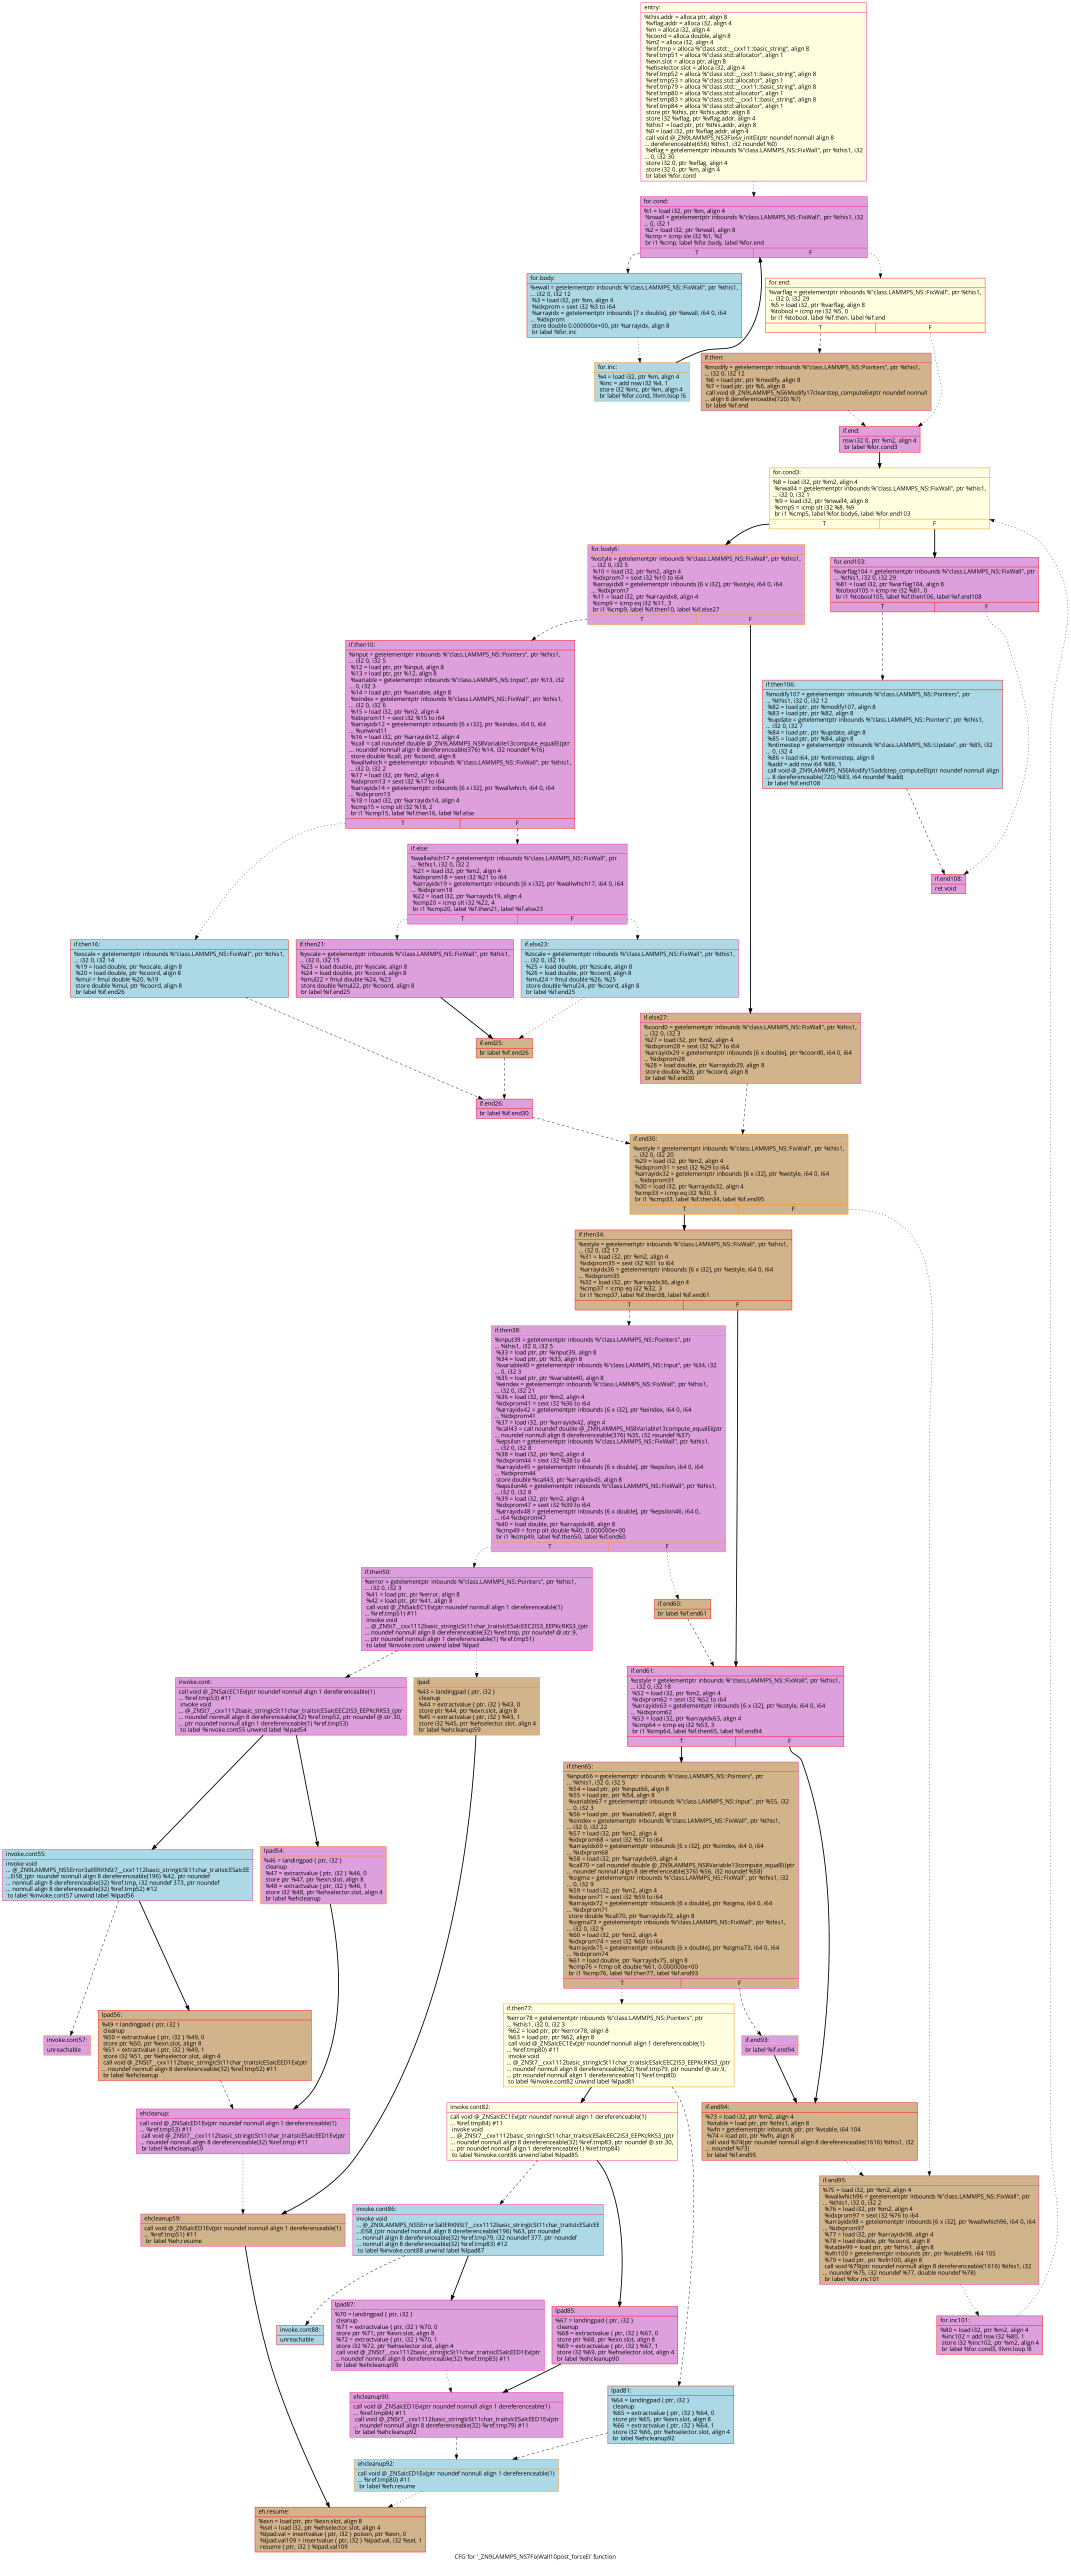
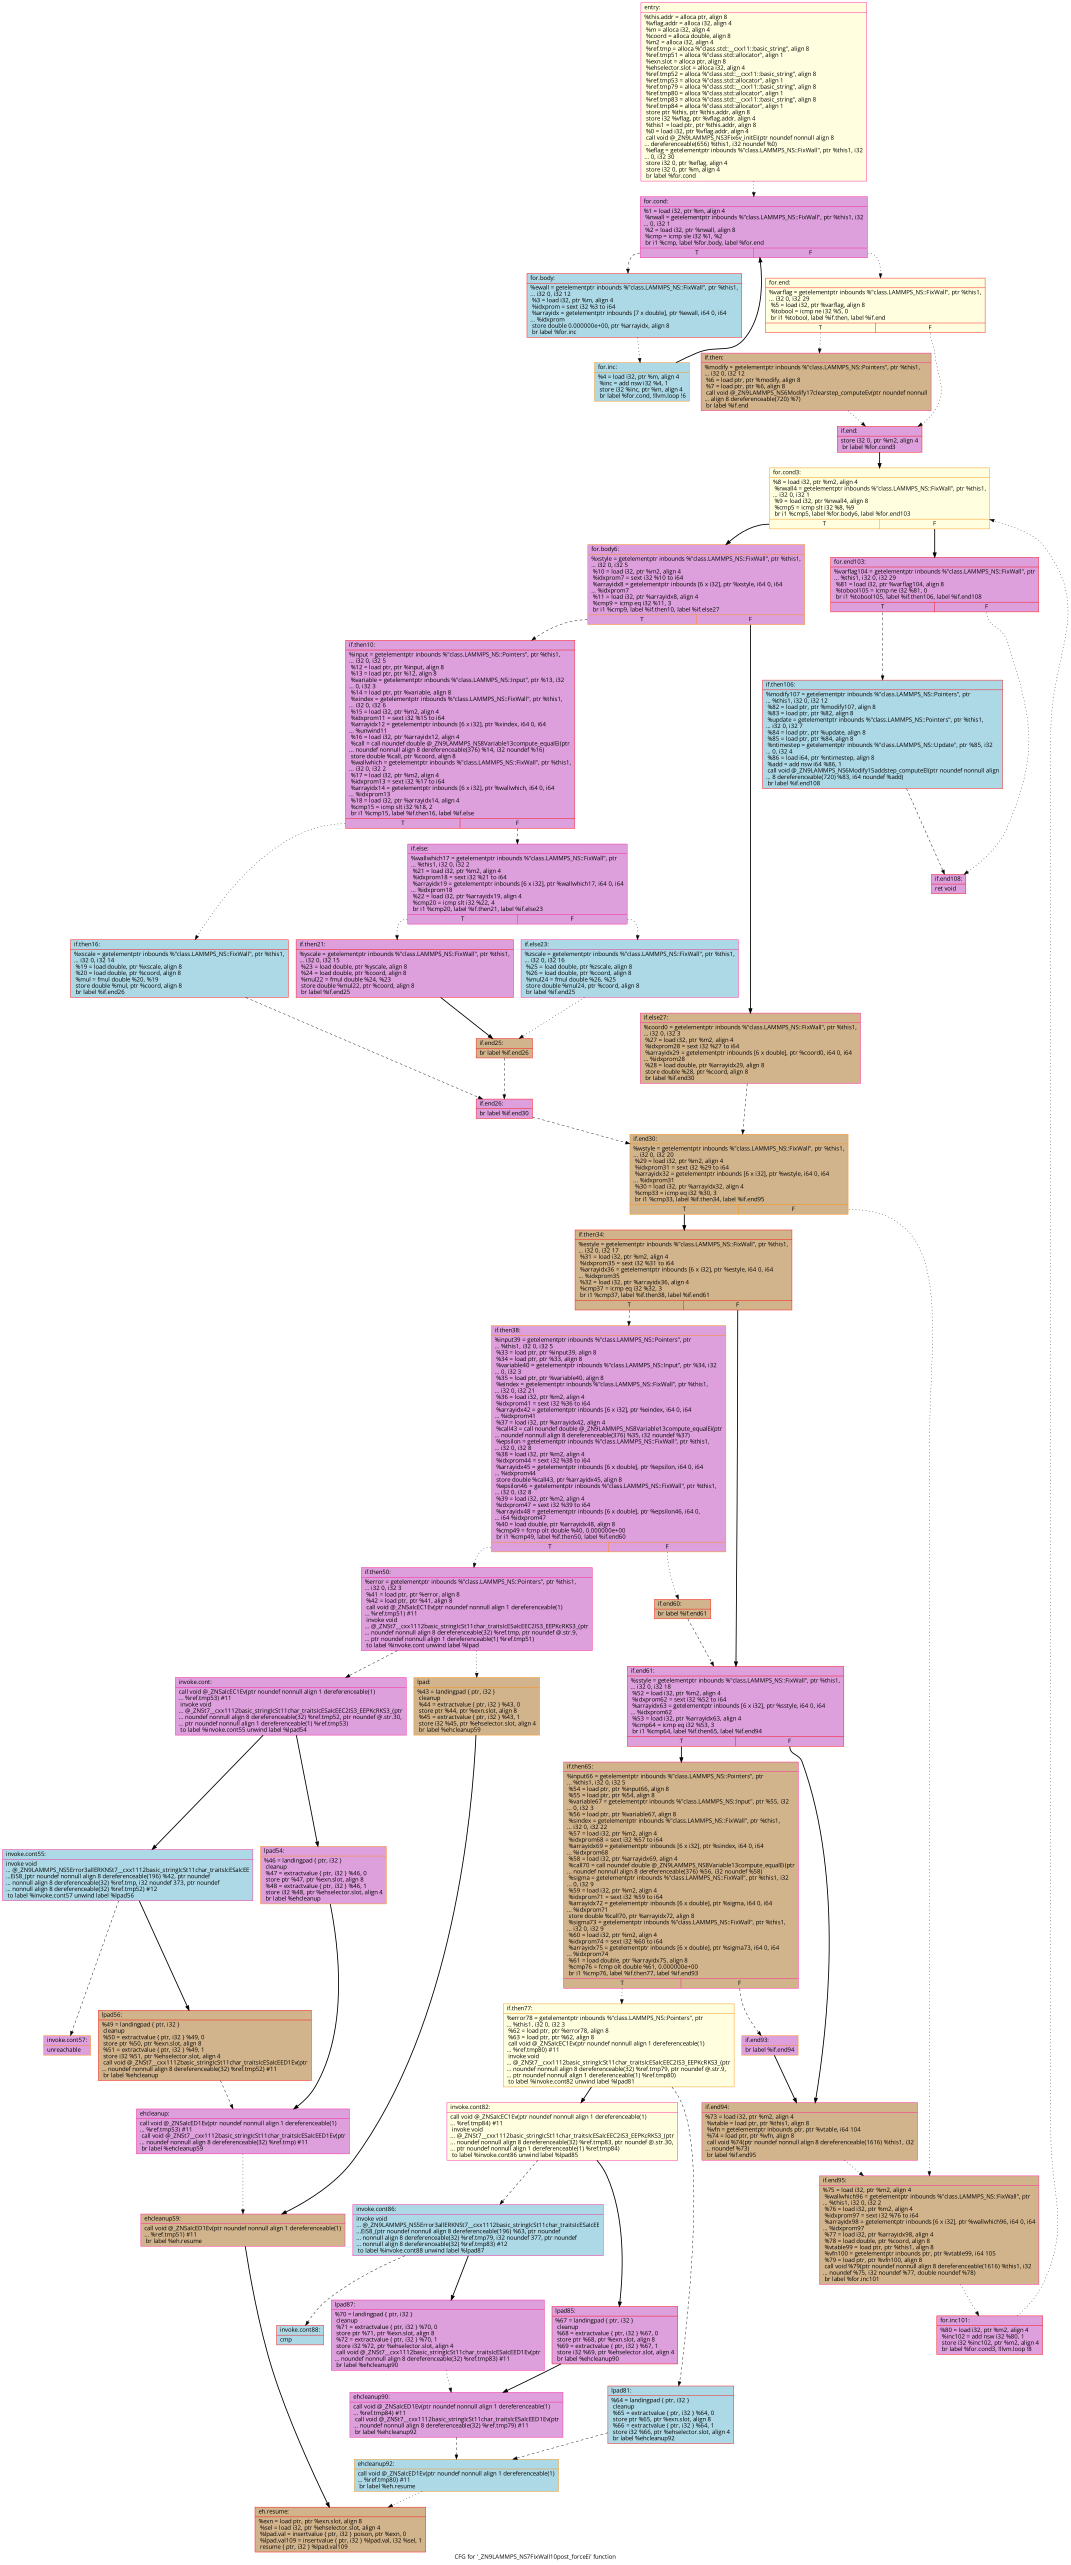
(820, 341) -> (820, 341)
(880, 441) -> (880, 441)
(810, 2131) -> (810, 2131)
(297, 2340) -> (286, 2340)
